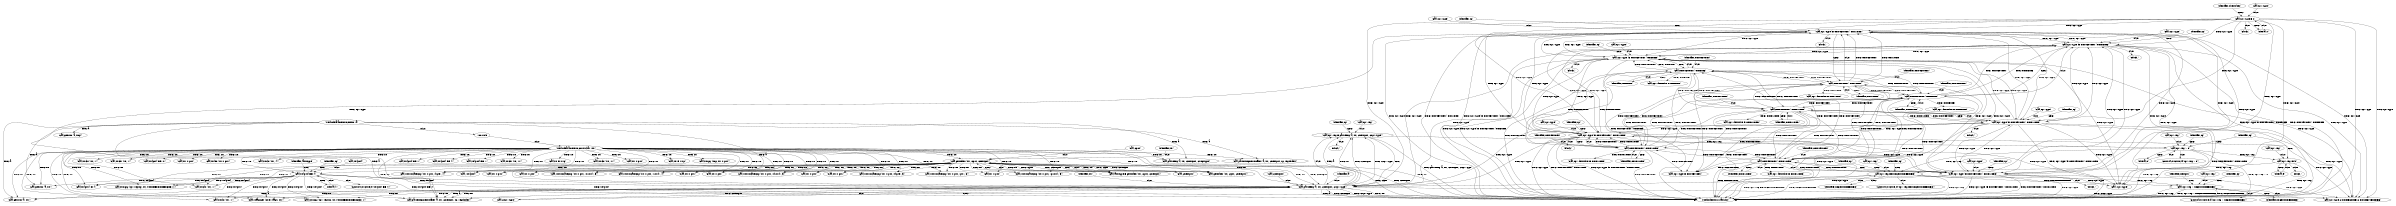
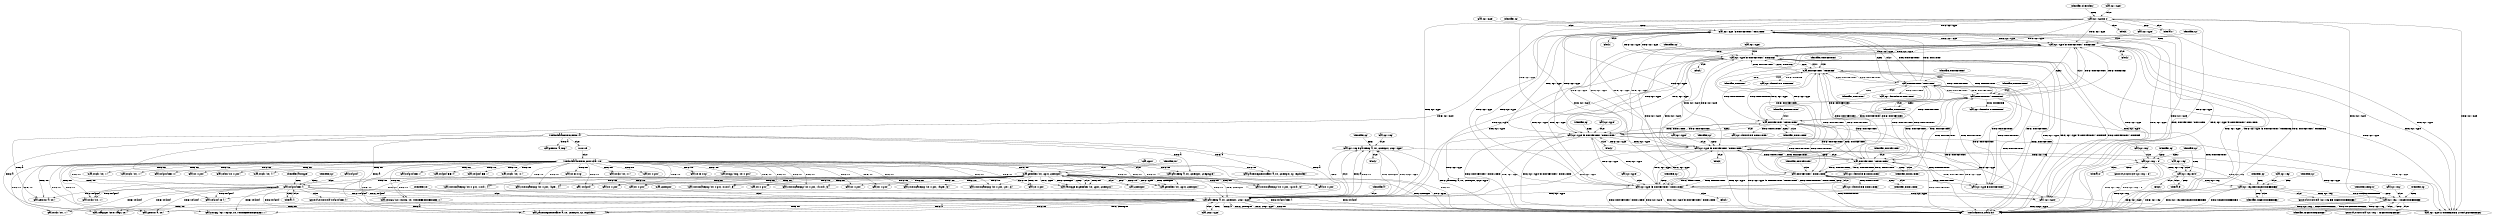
(1869, 132) -> (1843, 118)
